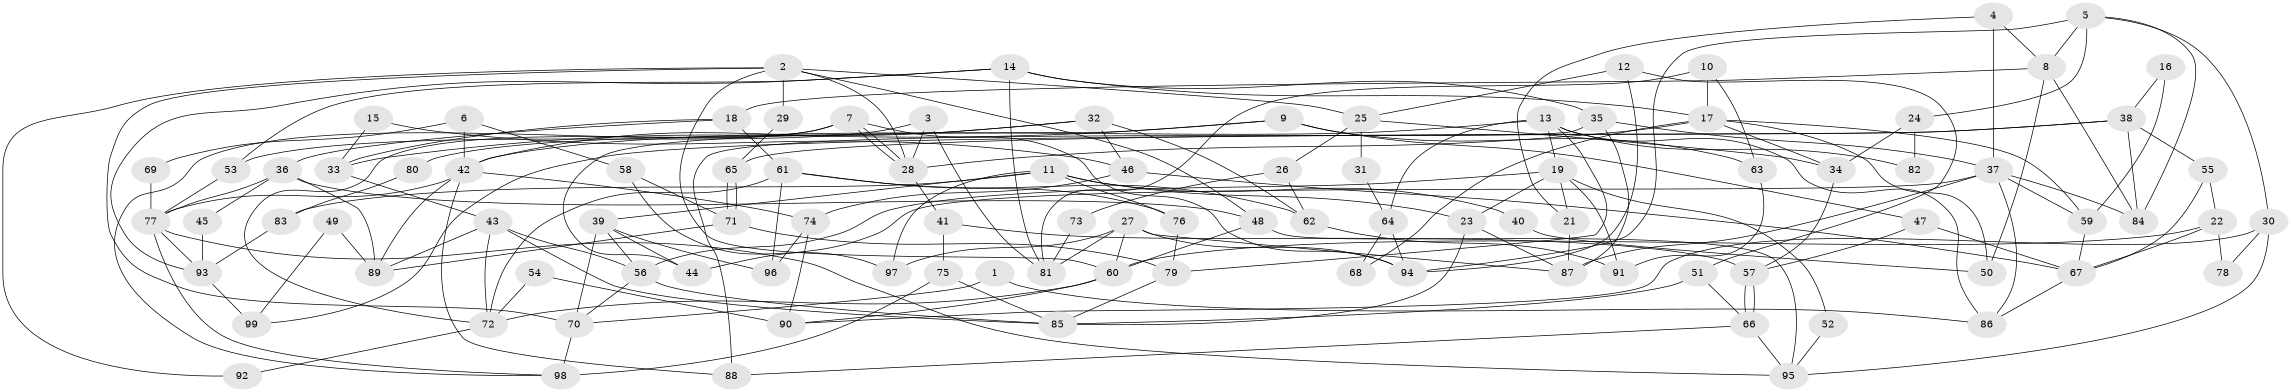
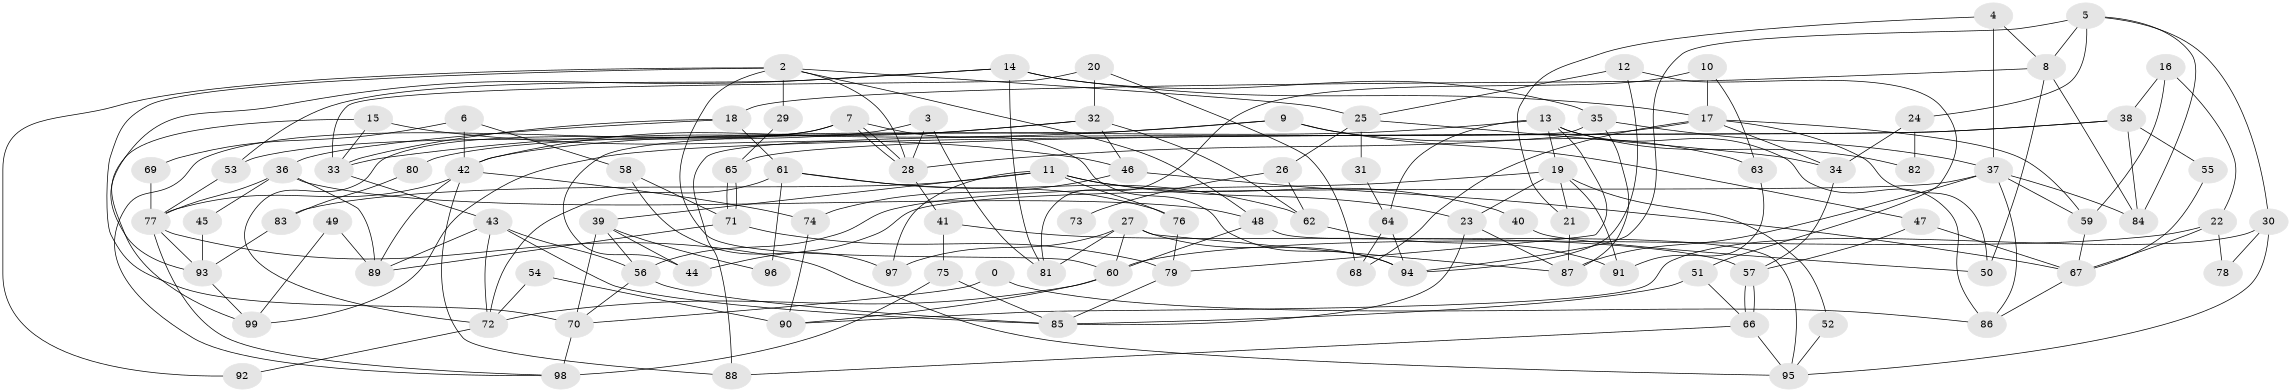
none -> (1094, 67)
none -> (149, 143)
(2213, 196) -> (2225, 137)
(791, 247) -> none
(1059, 252) -> none
(995, 273) -> (995, 273)
